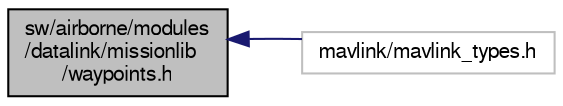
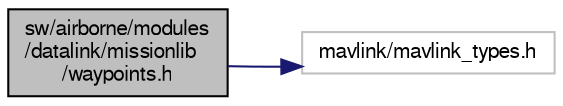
(276, 39) -> (255, 67)
